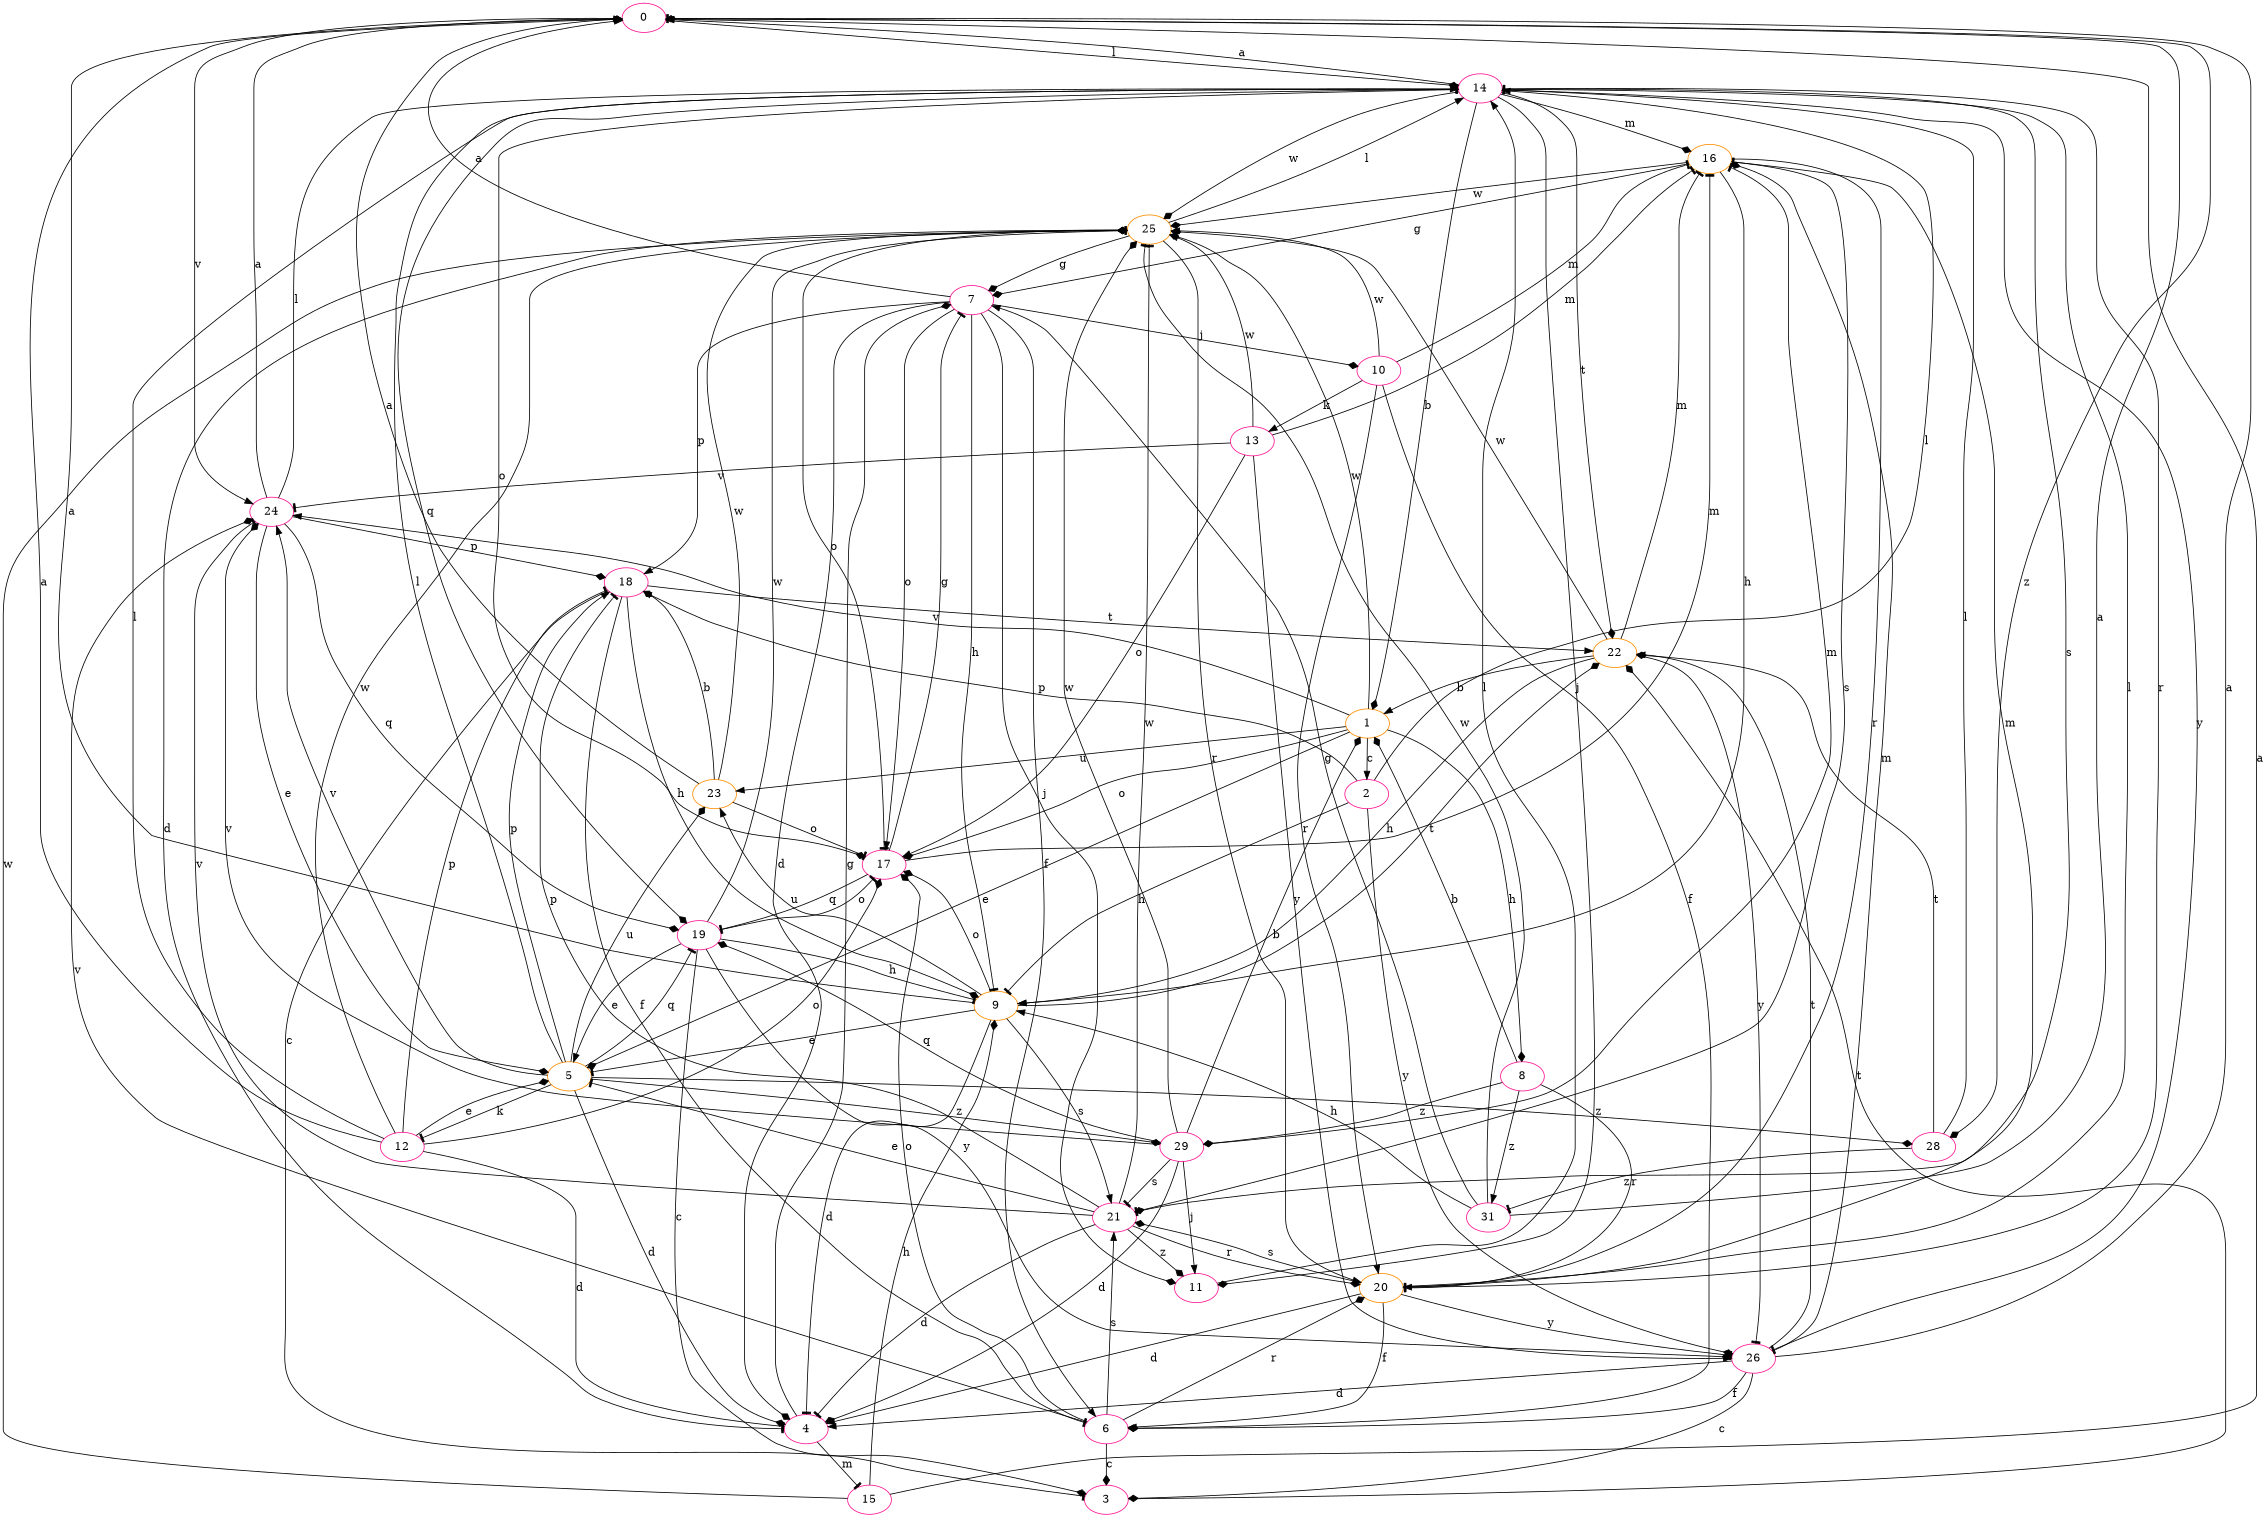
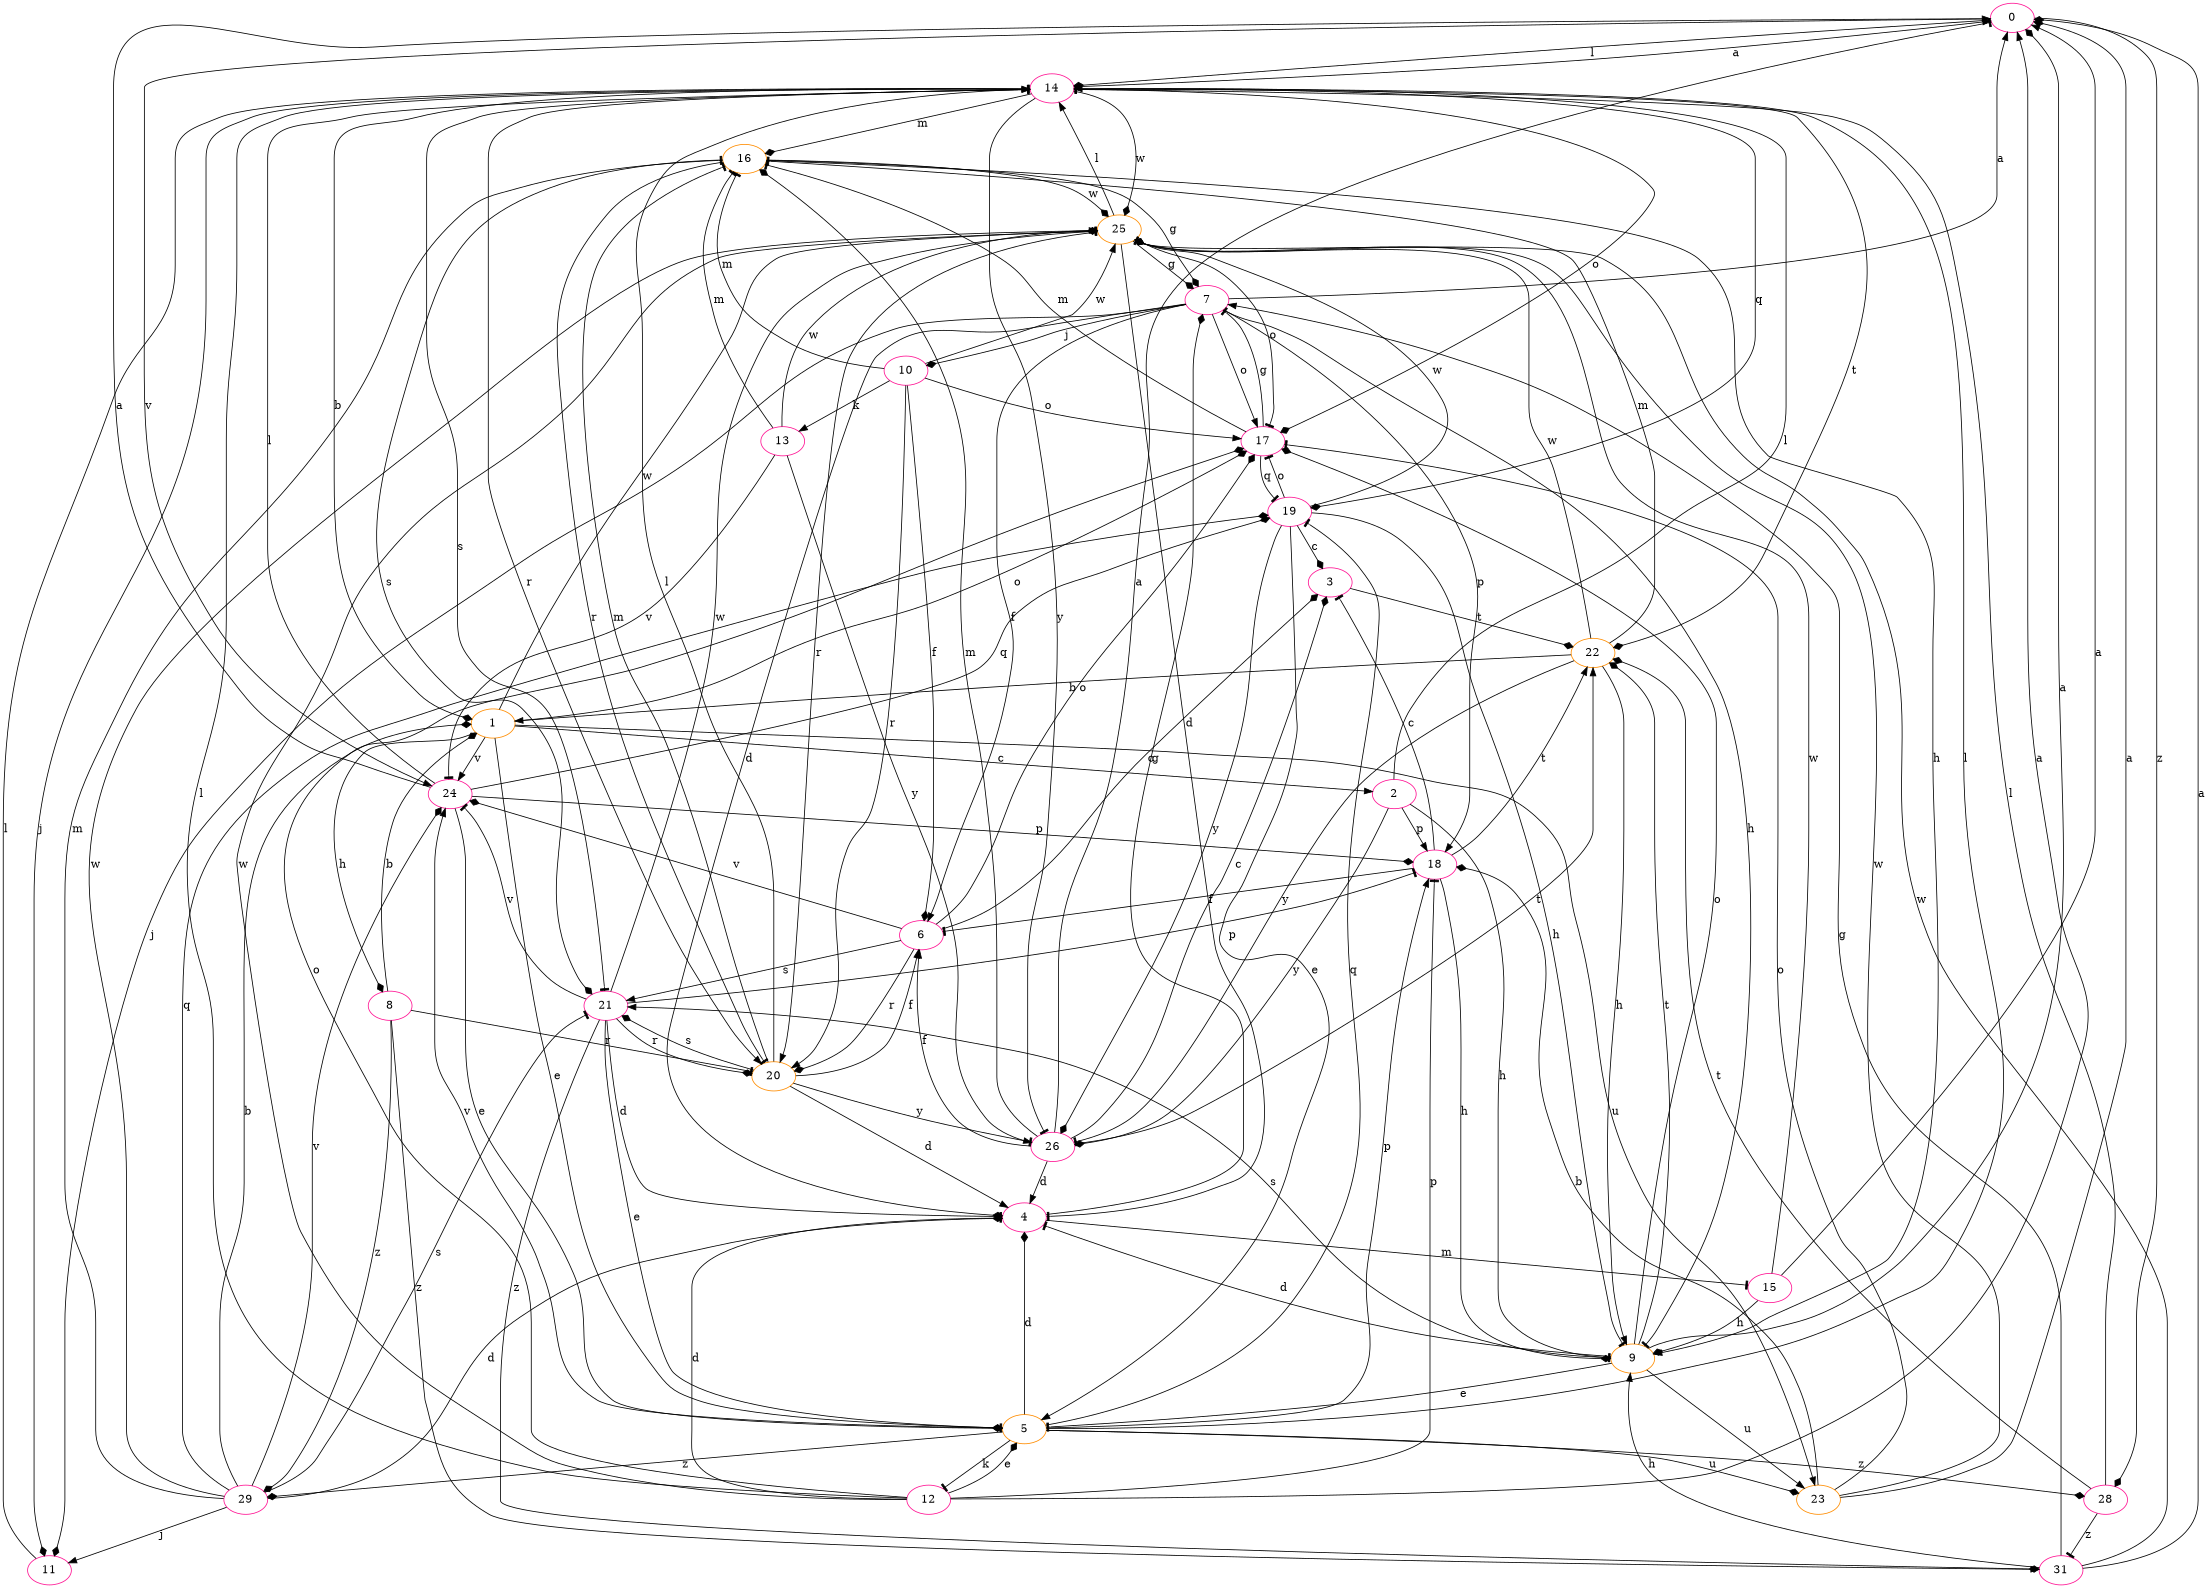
(1108, 683) -> (1077, 418)
(1152, 1250) -> (1015, 1542)
(1449, 1424) -> (933, 1082)
